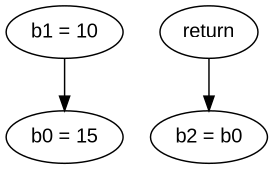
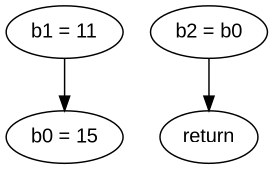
(65, 32) -> (65, 32)
(209, 77) -> (209, 77)
